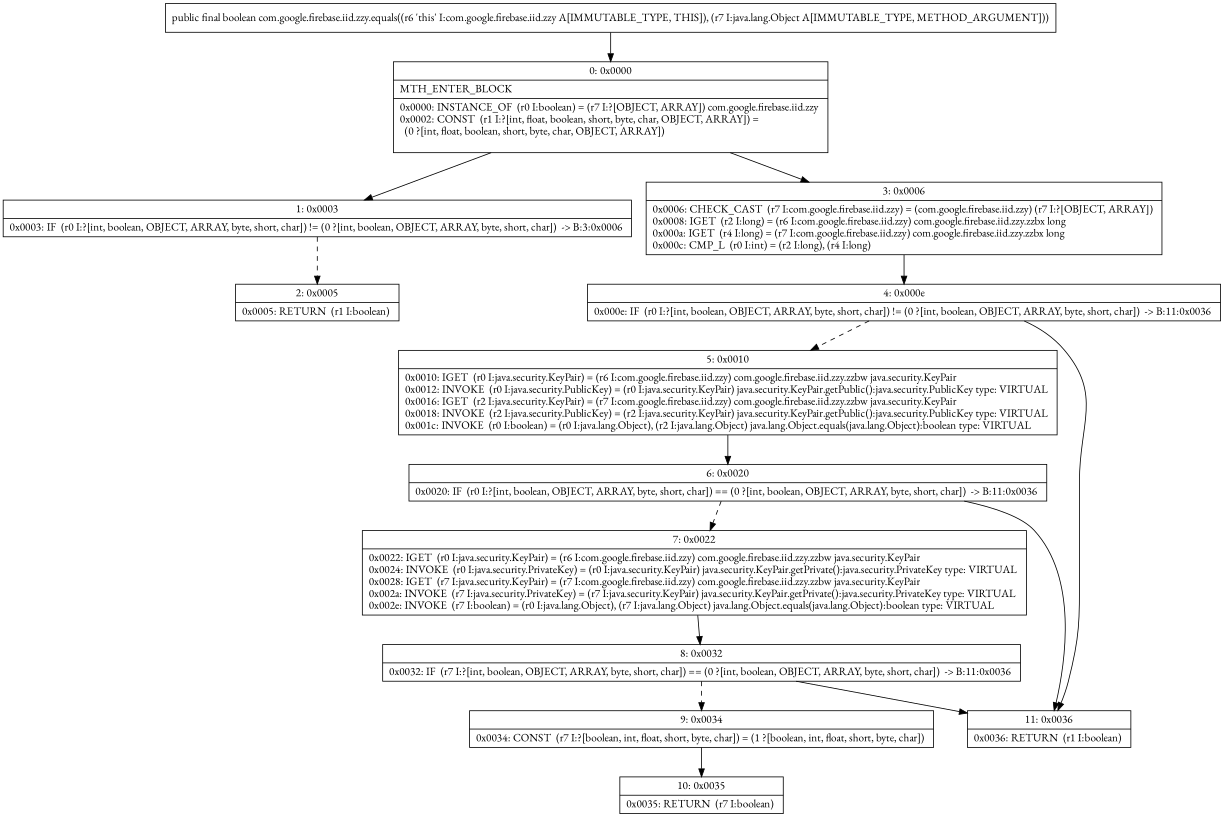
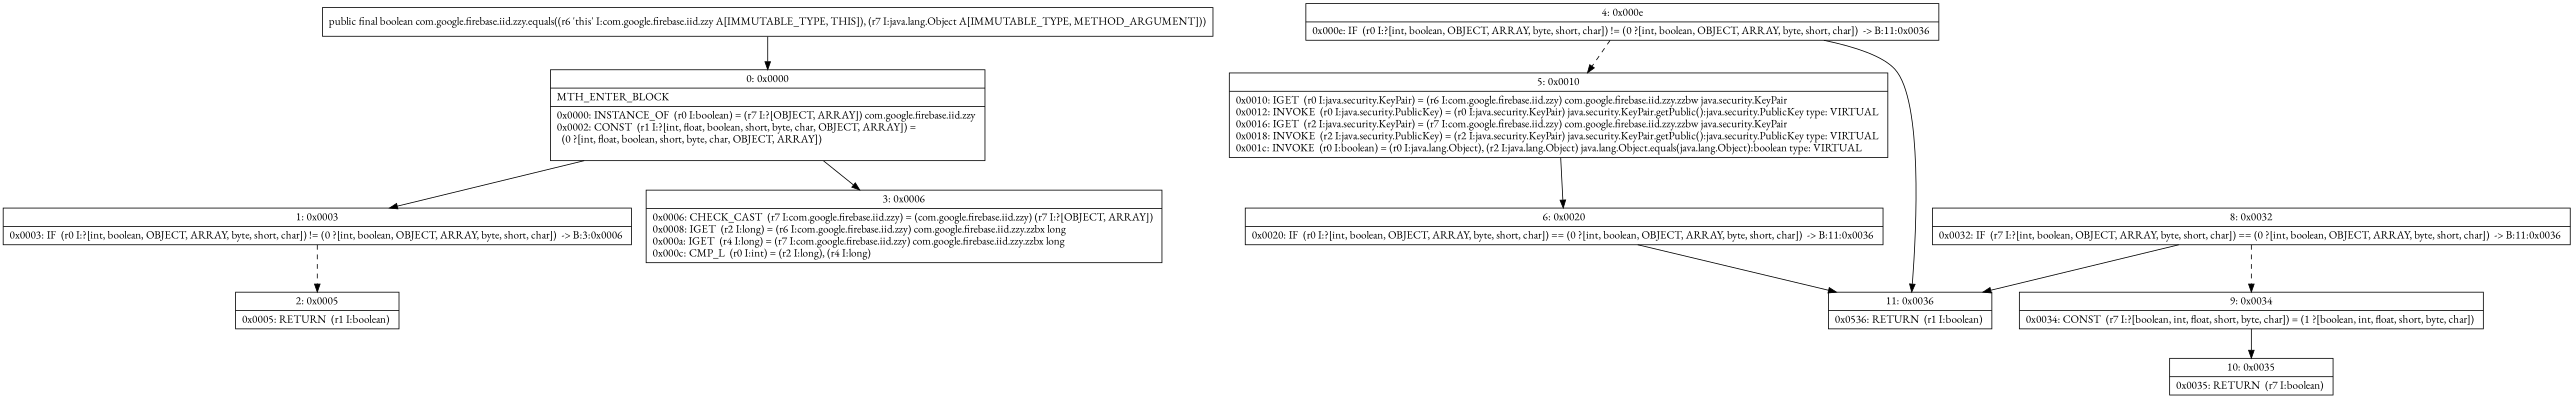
(904, 266) -> none
(694, 573) -> none
(1049, 738) -> (1910, 319)
